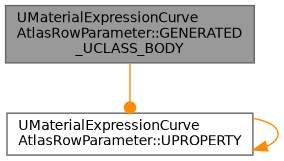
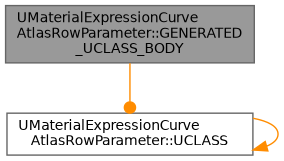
(130, 134) -> (130, 134)
